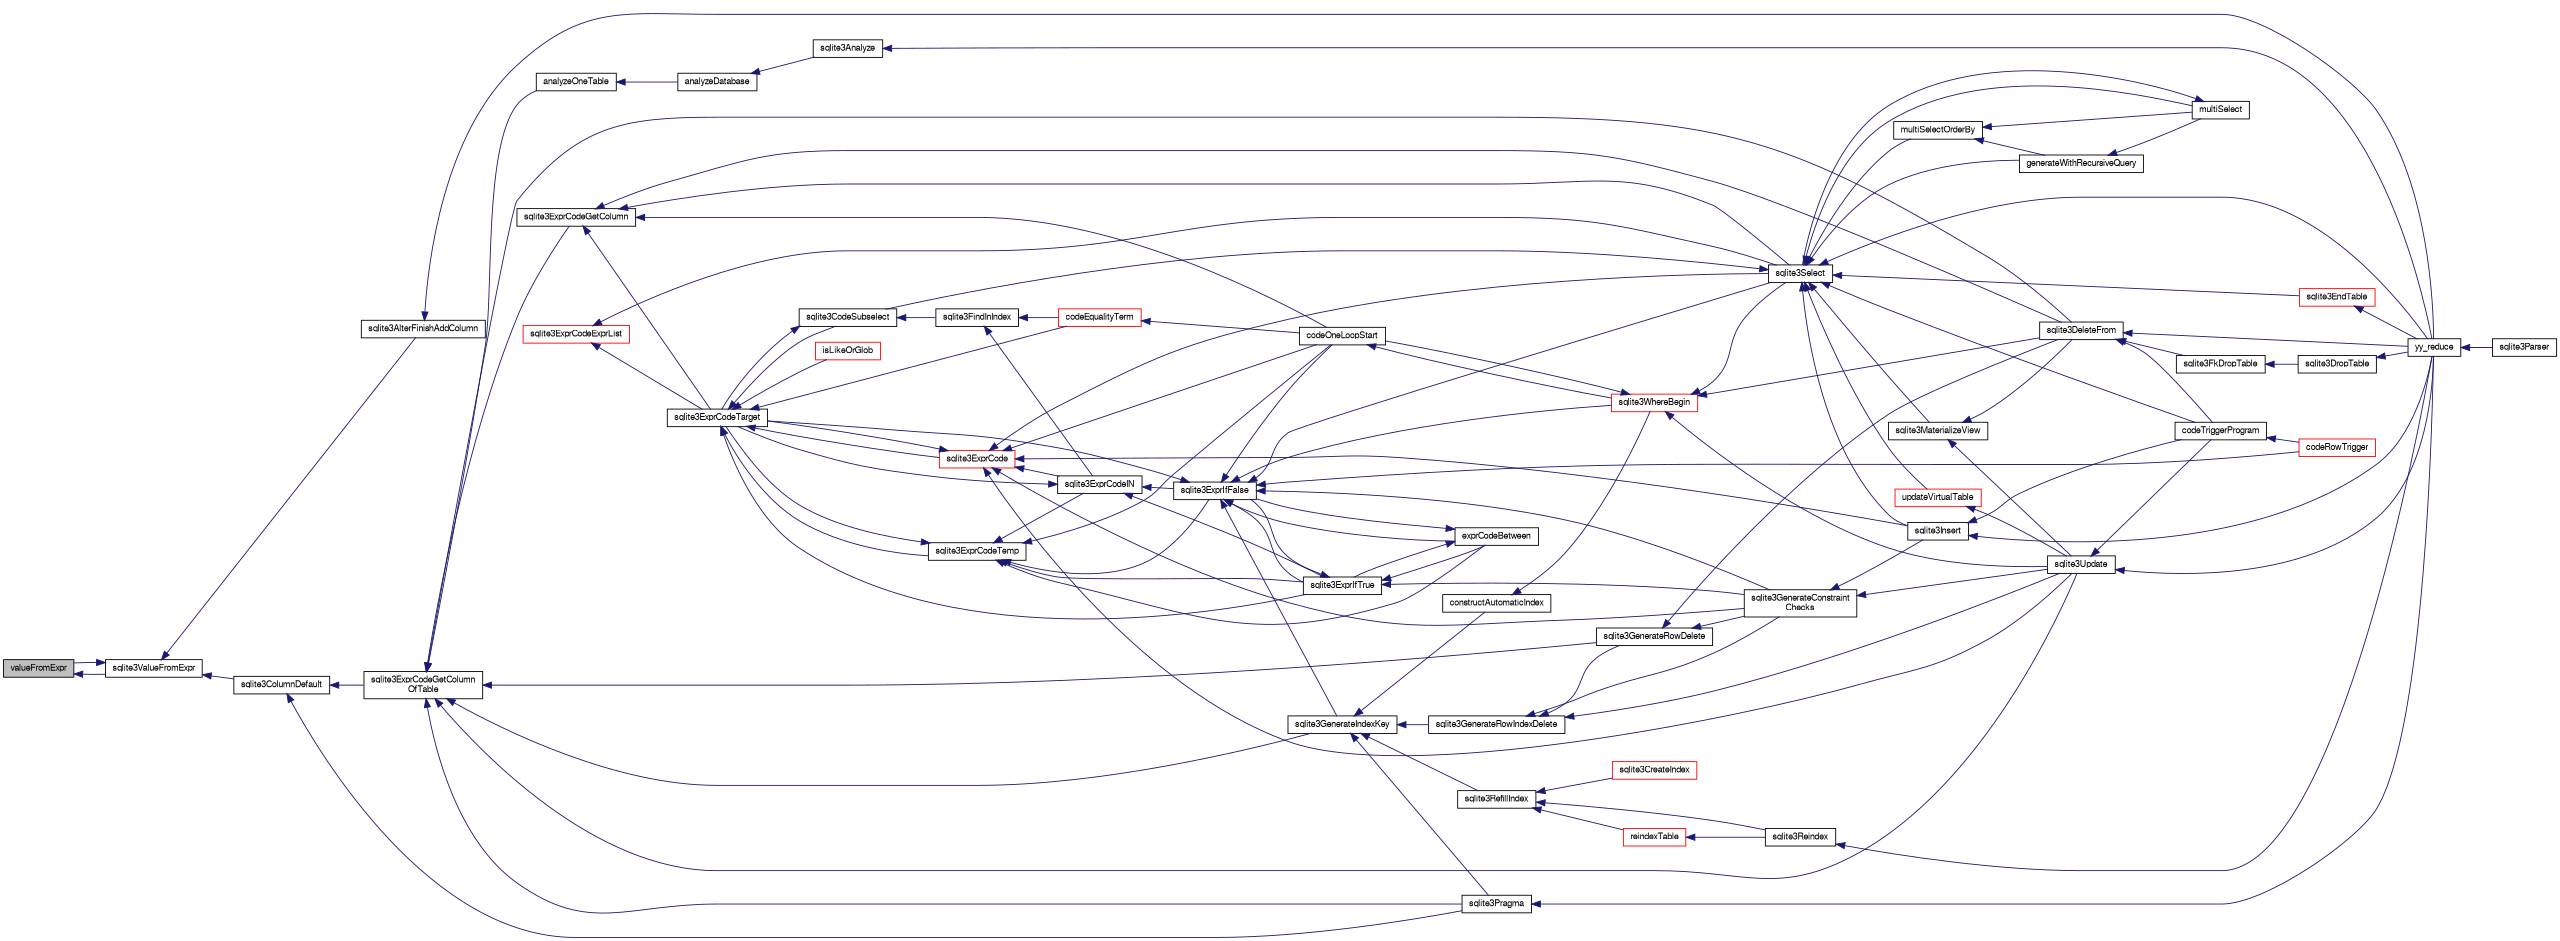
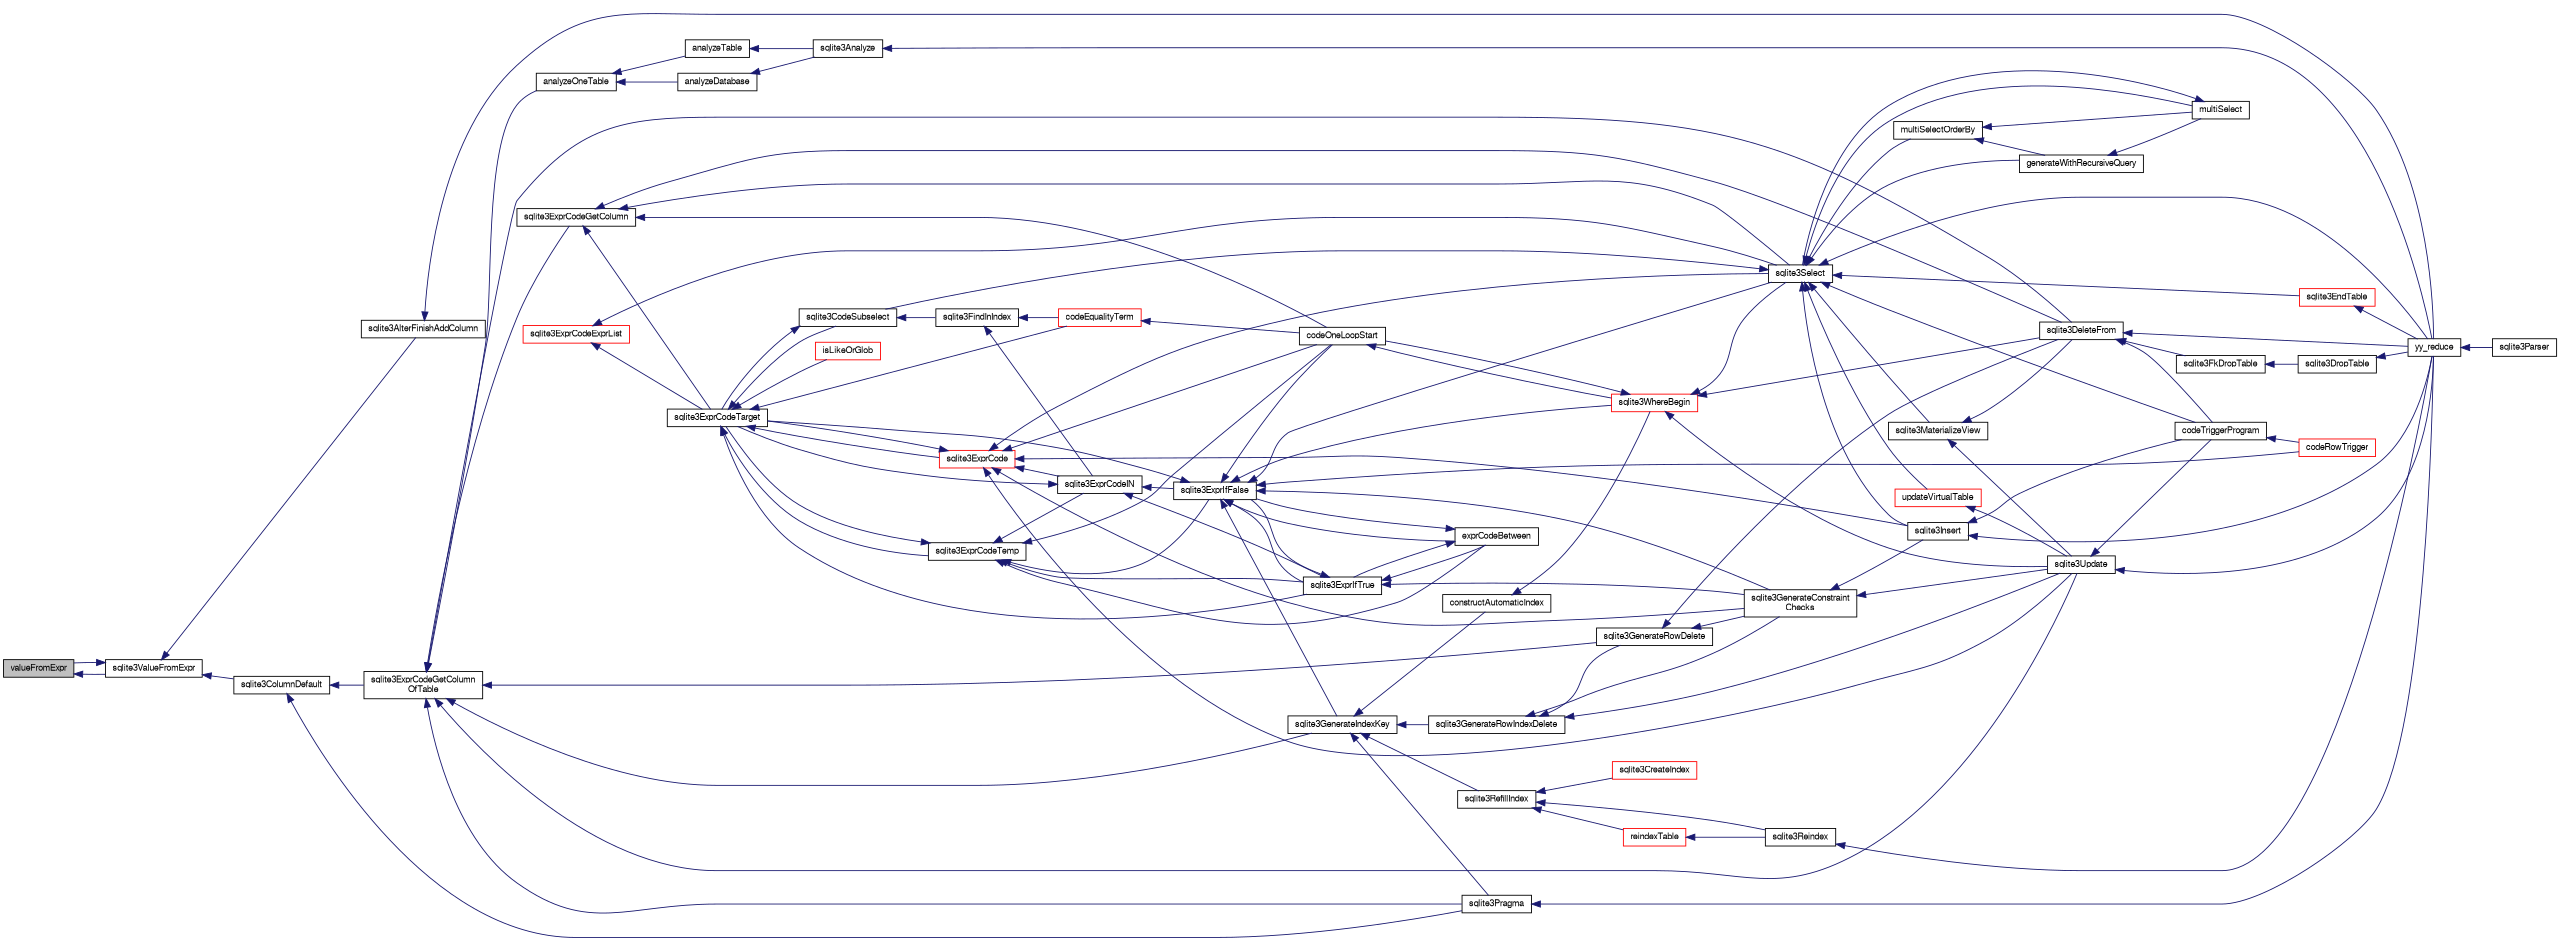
none -> (717, 49)
